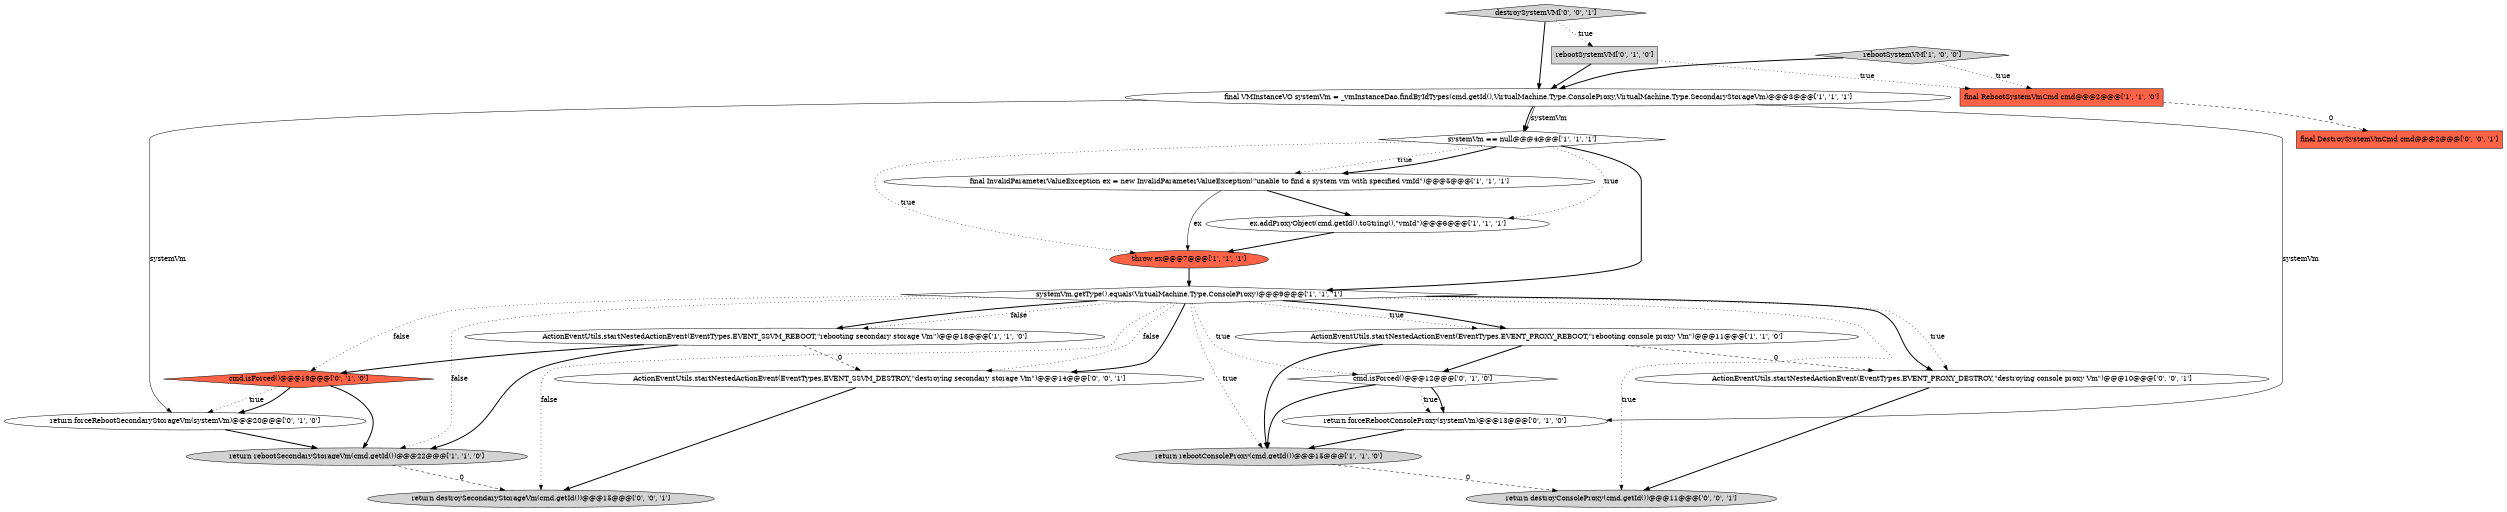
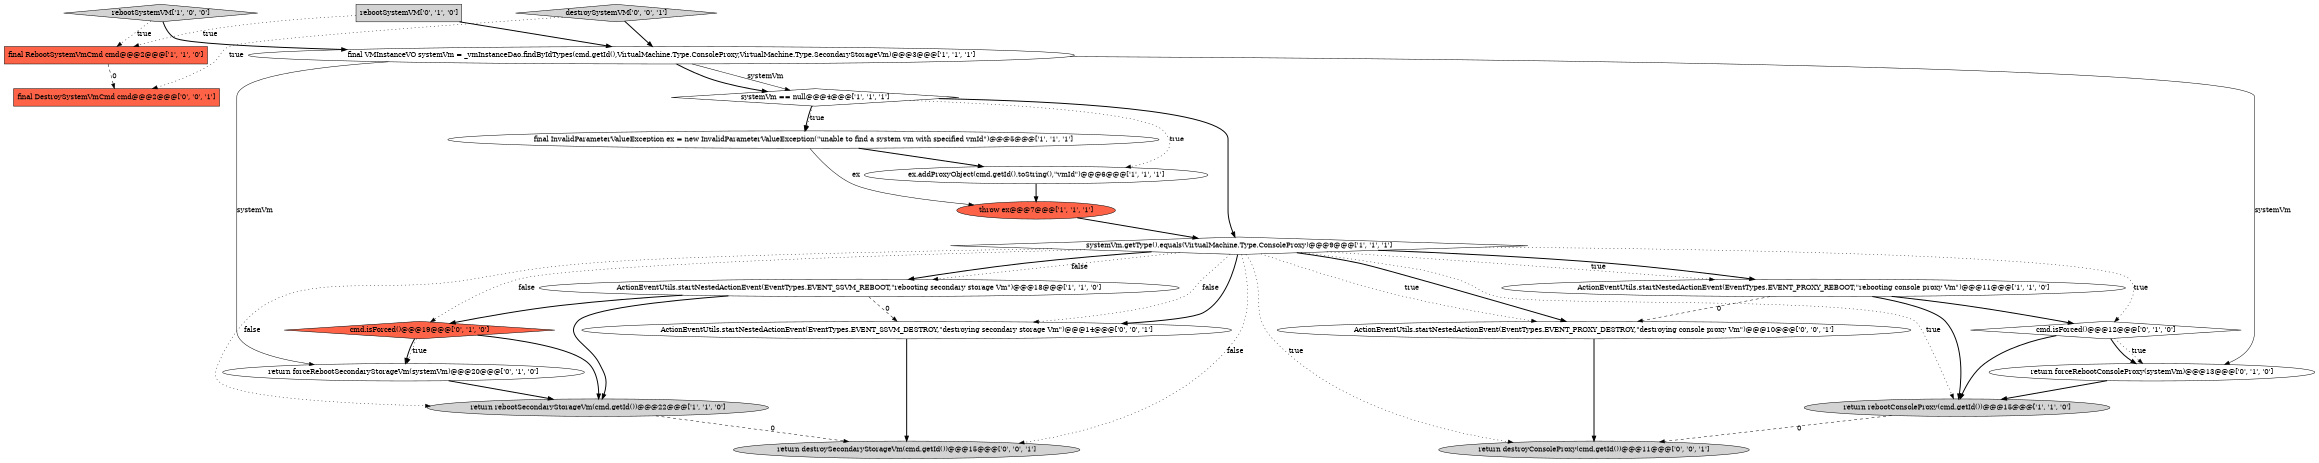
(1572, 32) -> (354, 33)
(1006, 156) -> none
